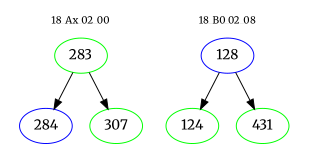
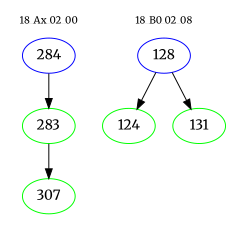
(66, 86) -> (49, 86)
(263, 126) -> (199, 126)
